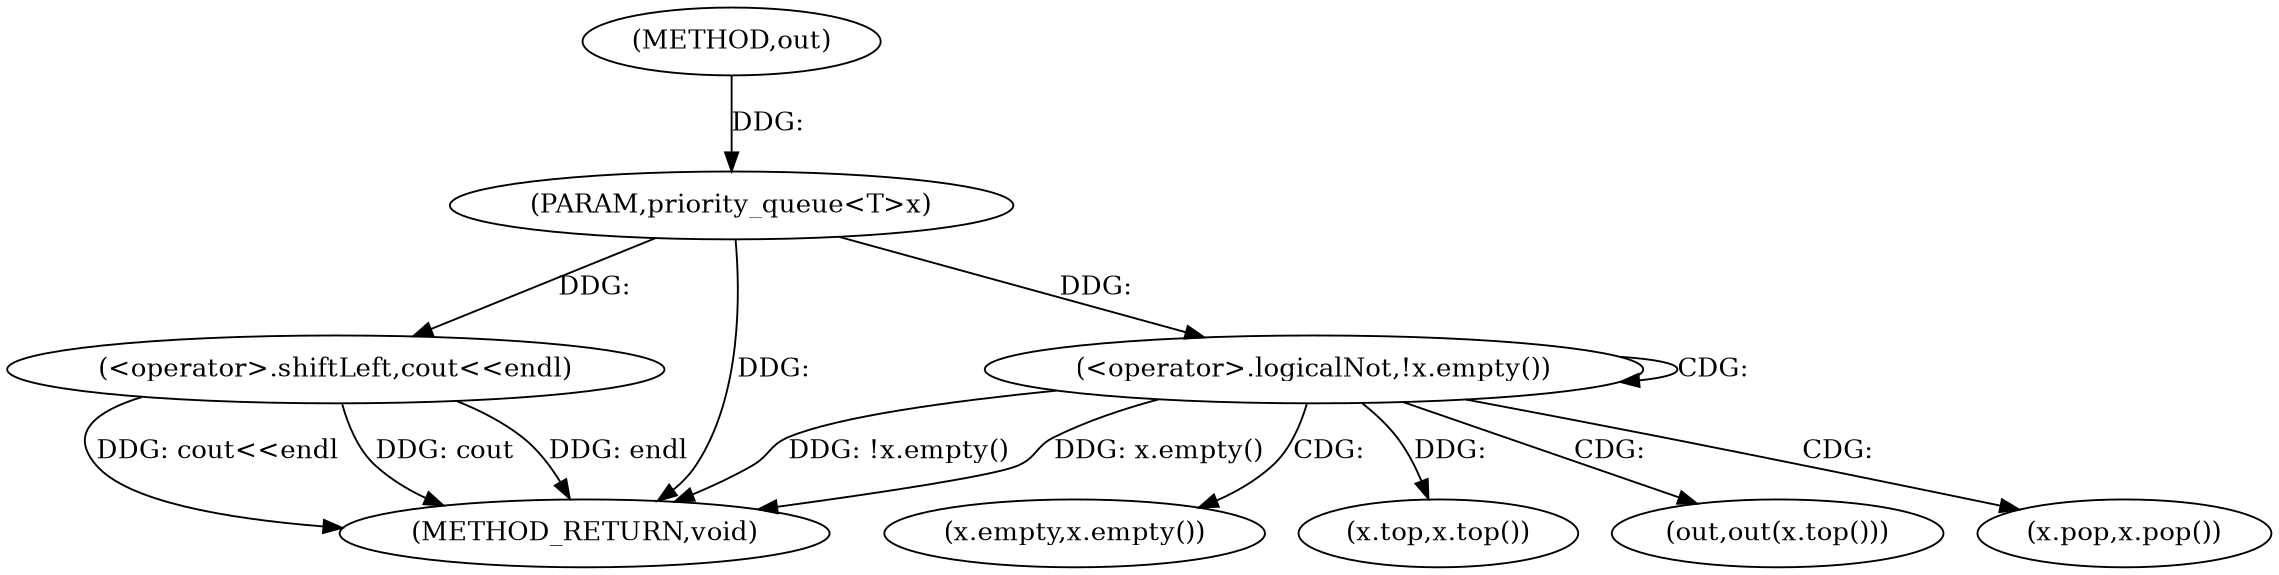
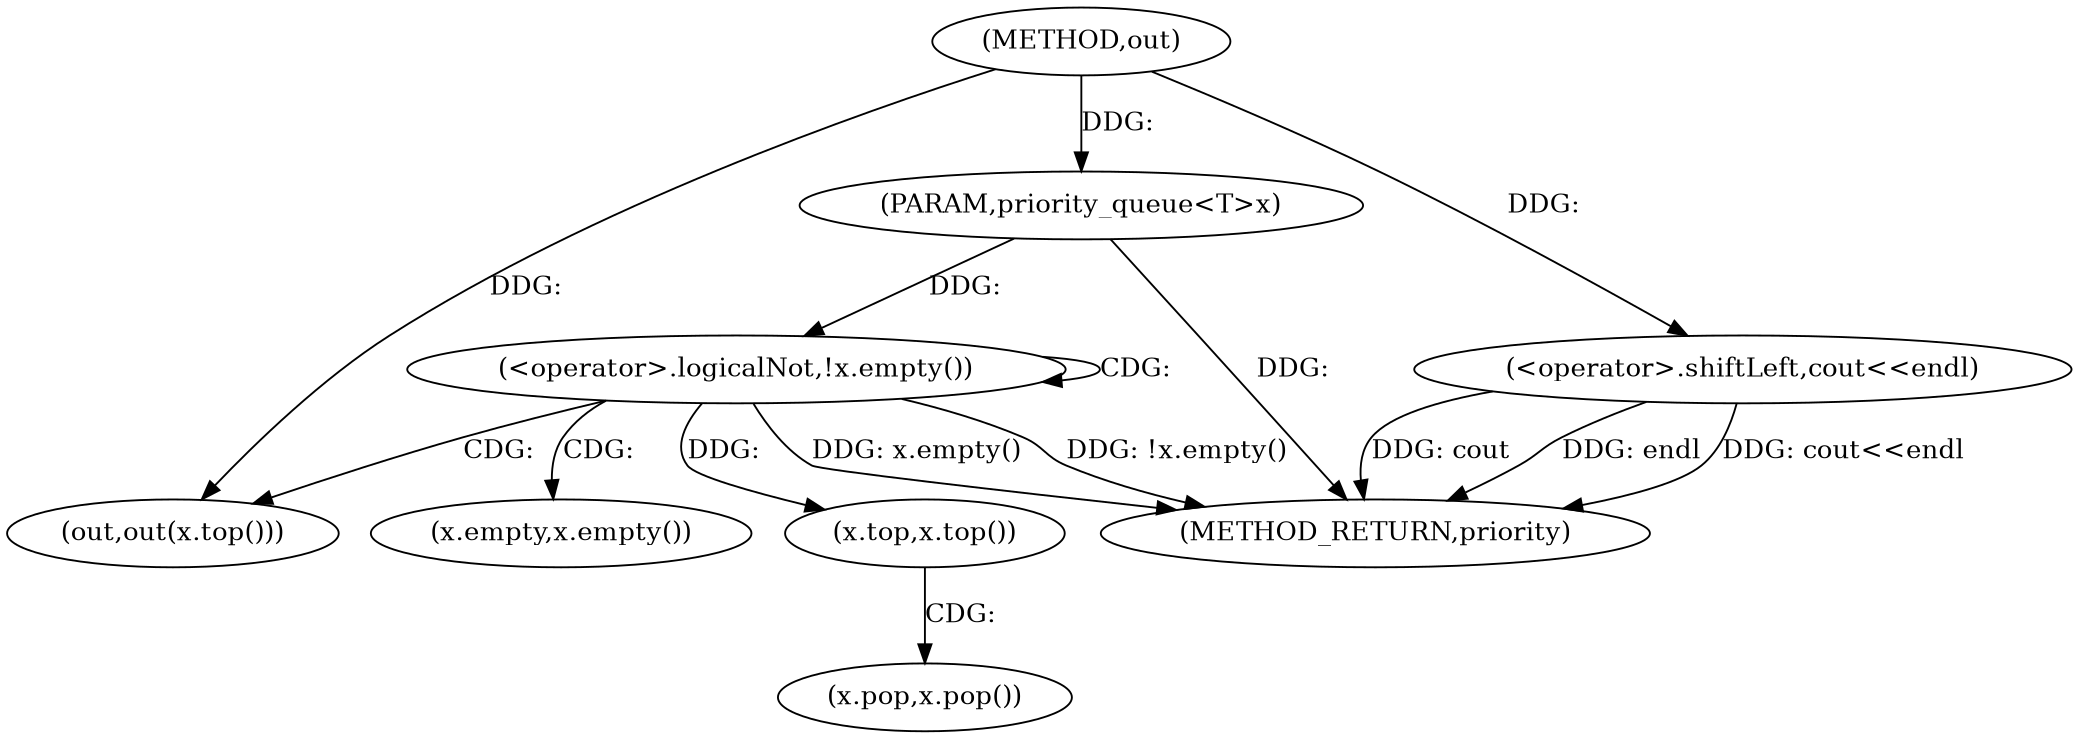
none -> (579, 232)
(543, 284) -> (1416, 190)
(1733, 451) -> (925, 606)
(585, 533) -> (1375, 533)
